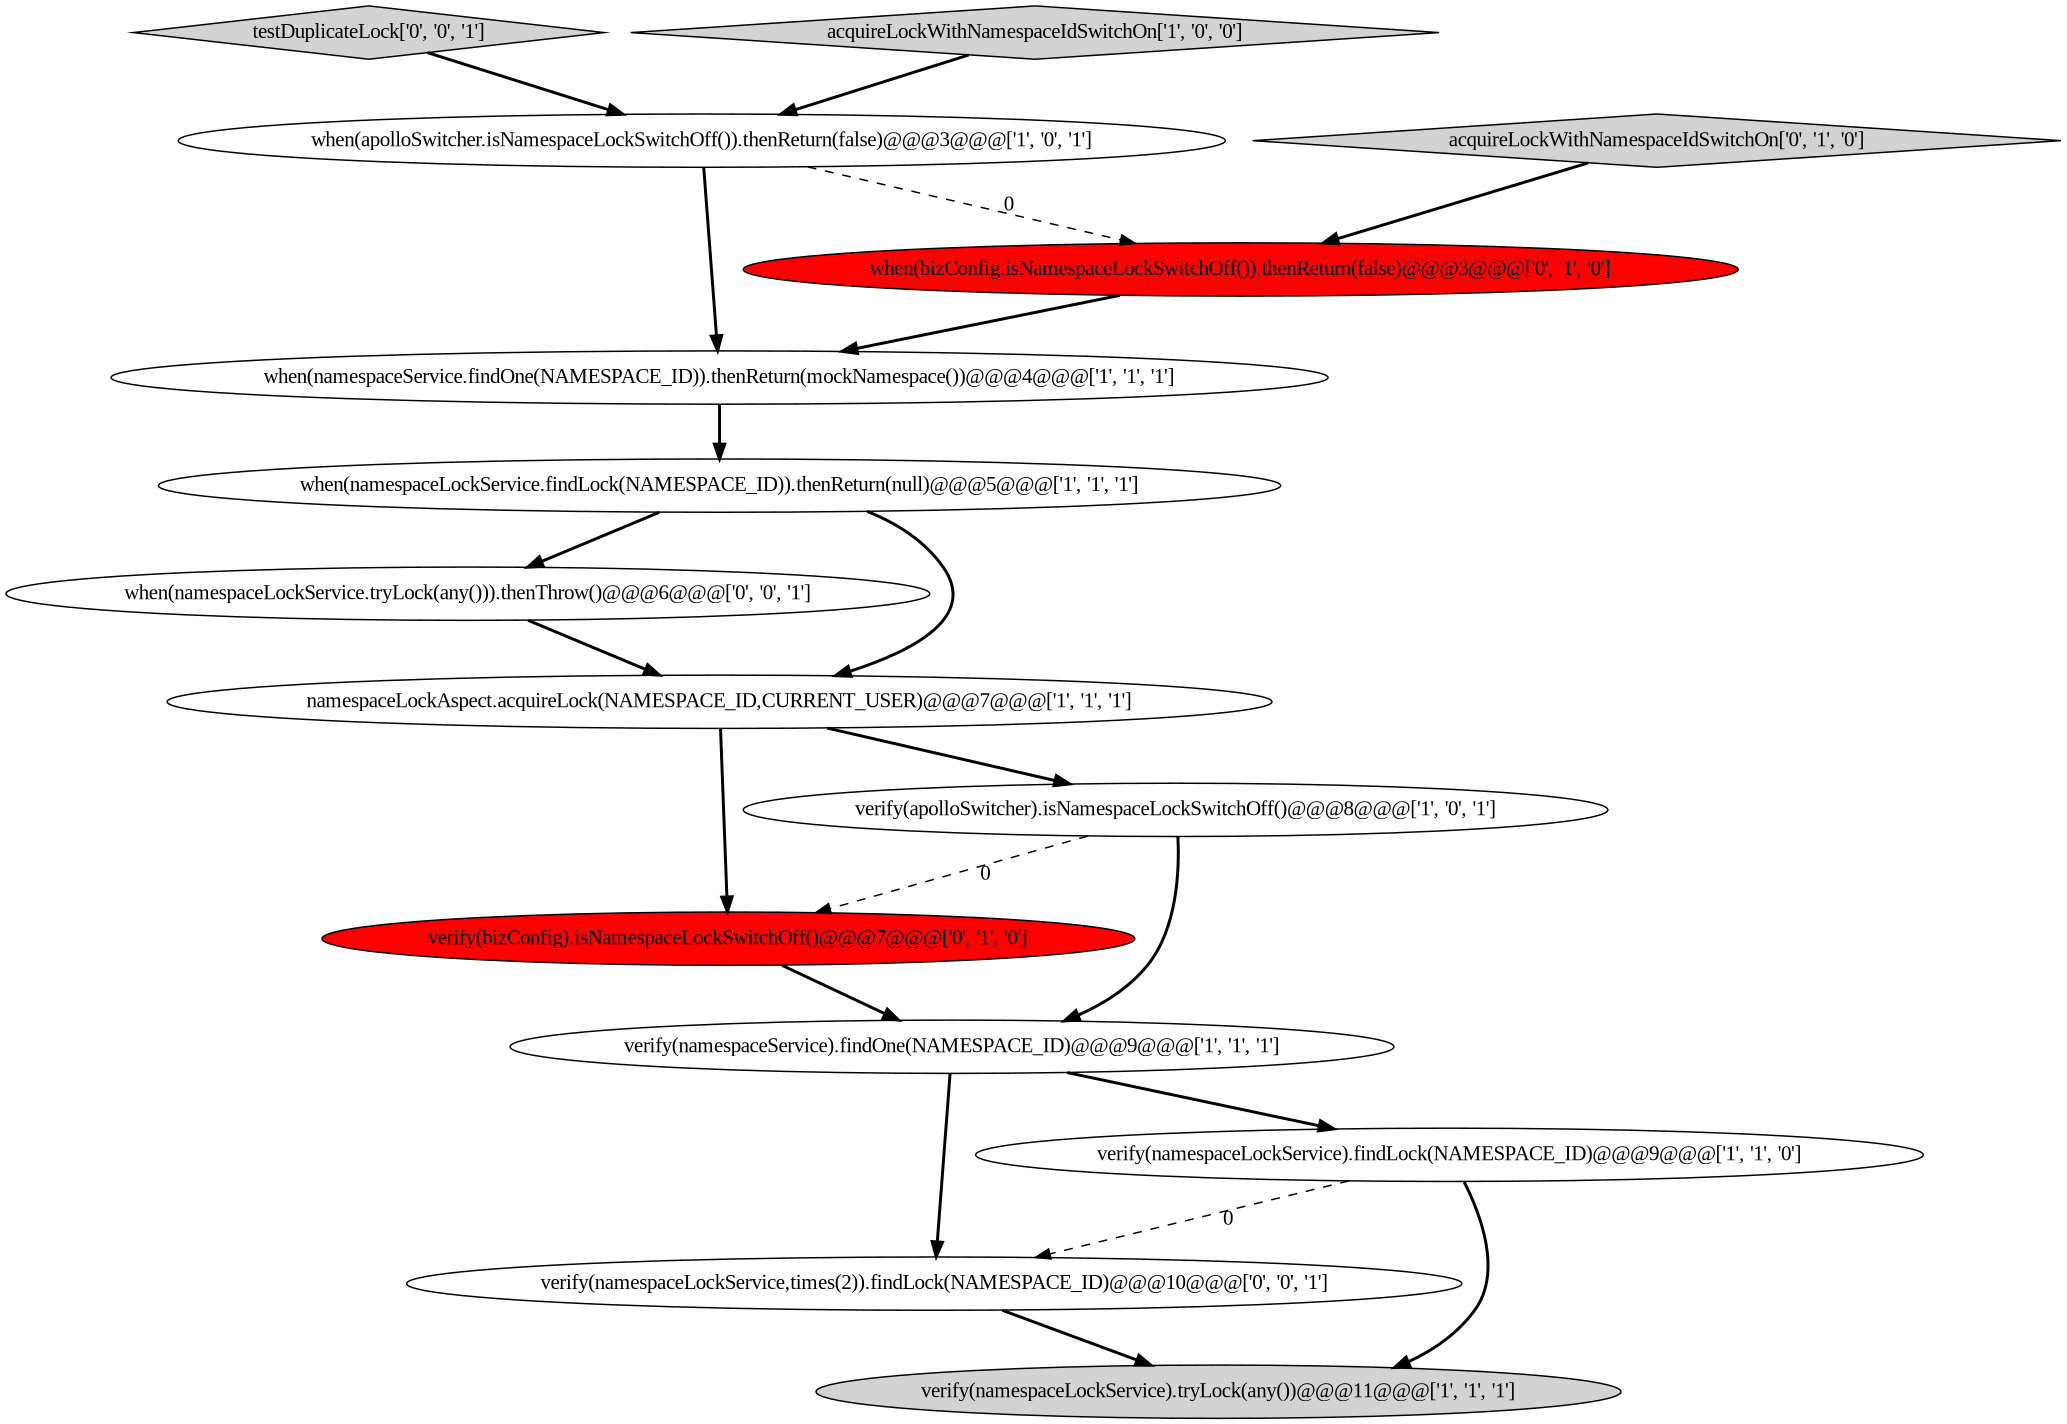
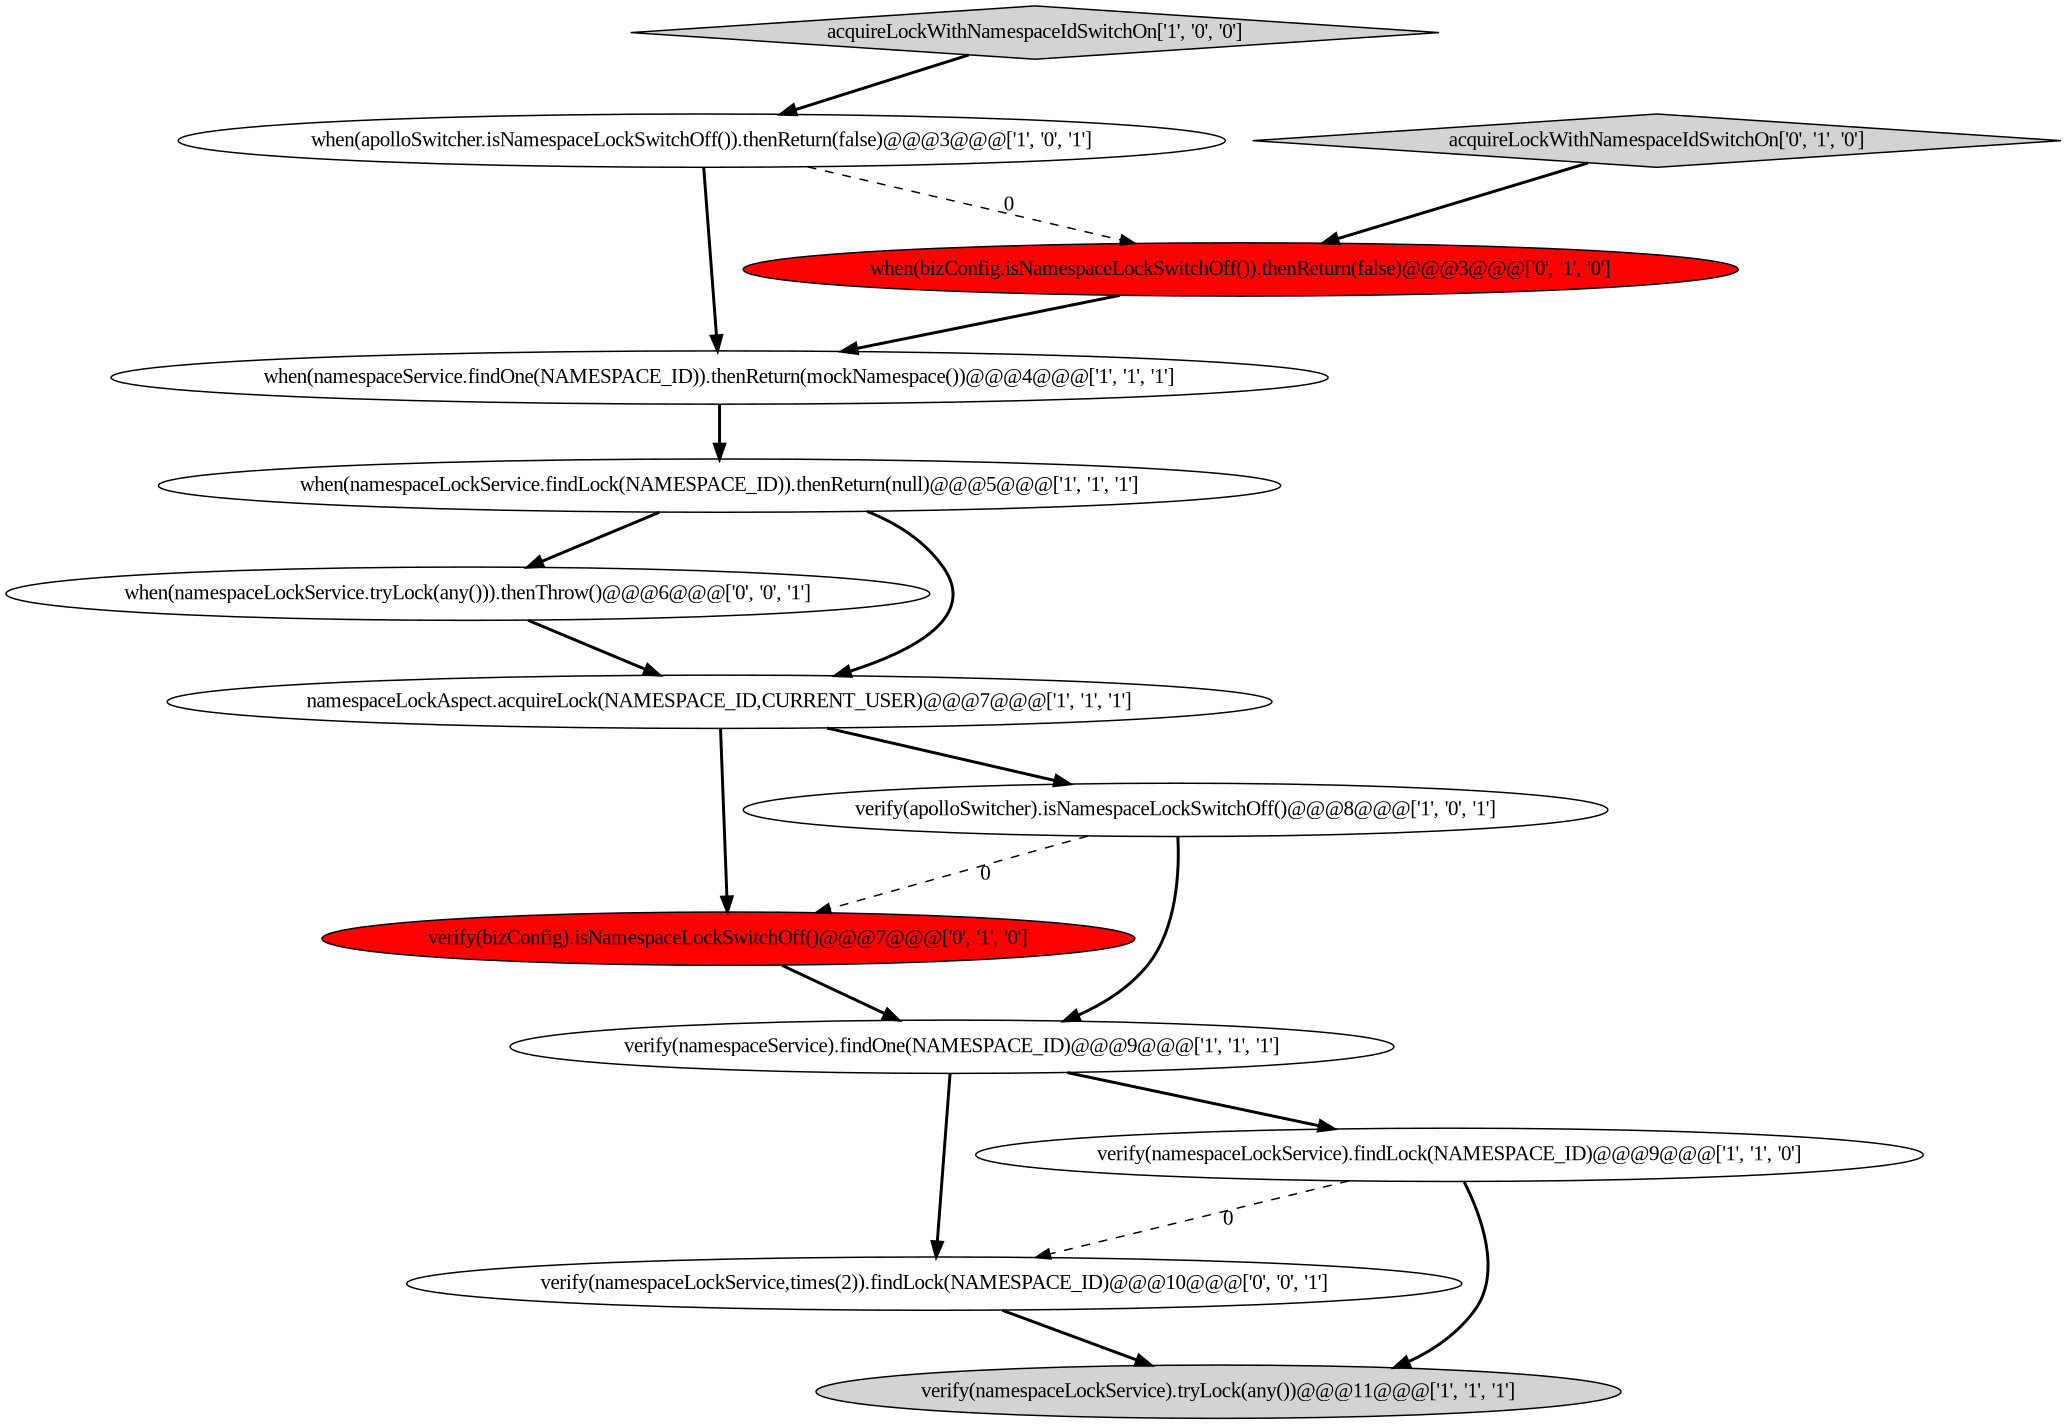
(369, 33) -> none
